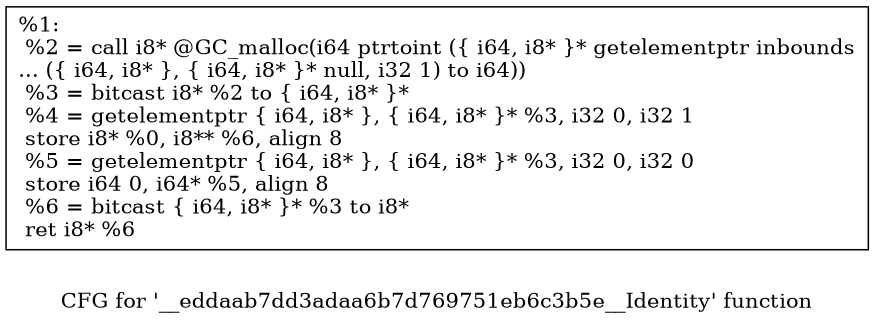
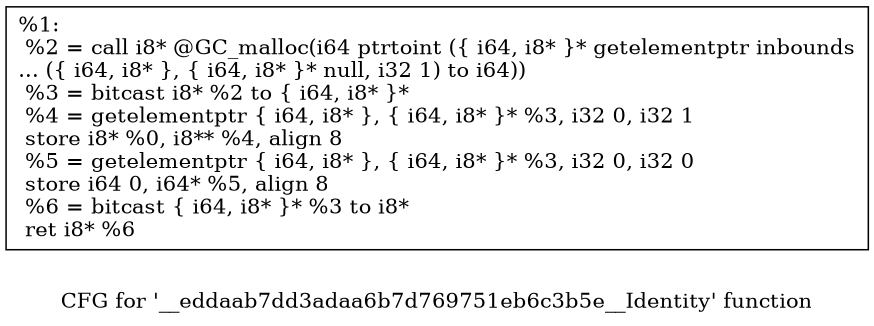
(181, 139) -> (181, 139)
